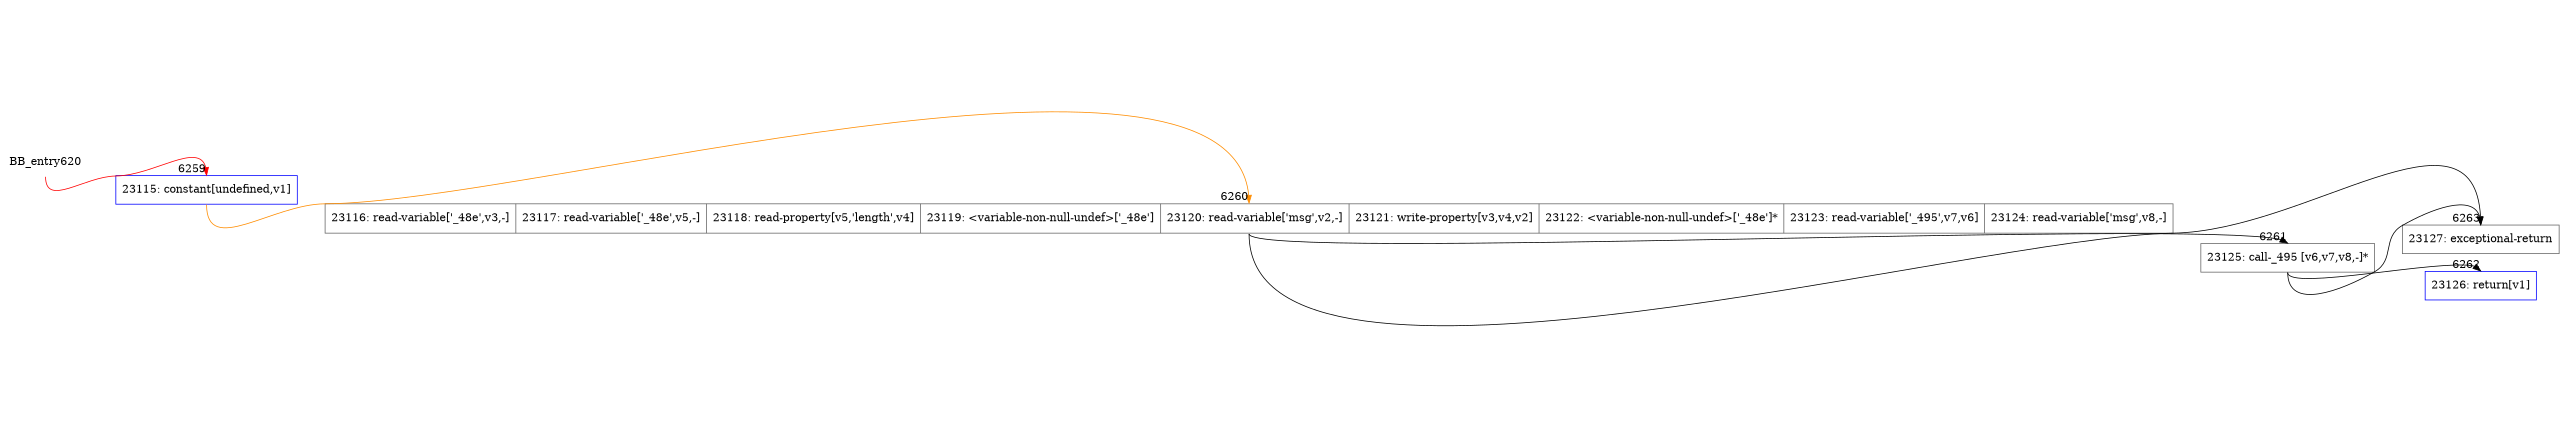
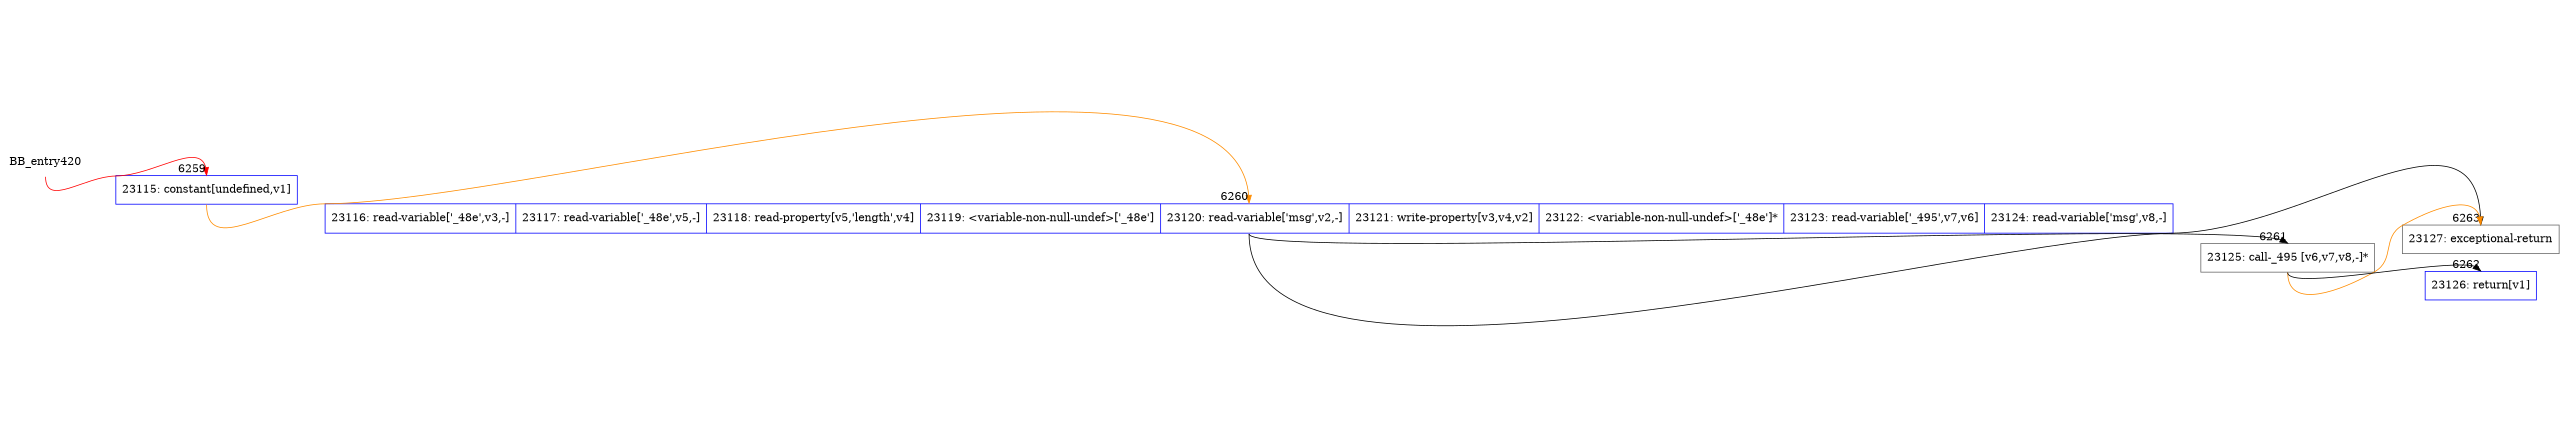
(46, 162) -> (46, 162)
(1249, 218) -> (1249, 218)
(2386, 257) -> (2386, 257)
